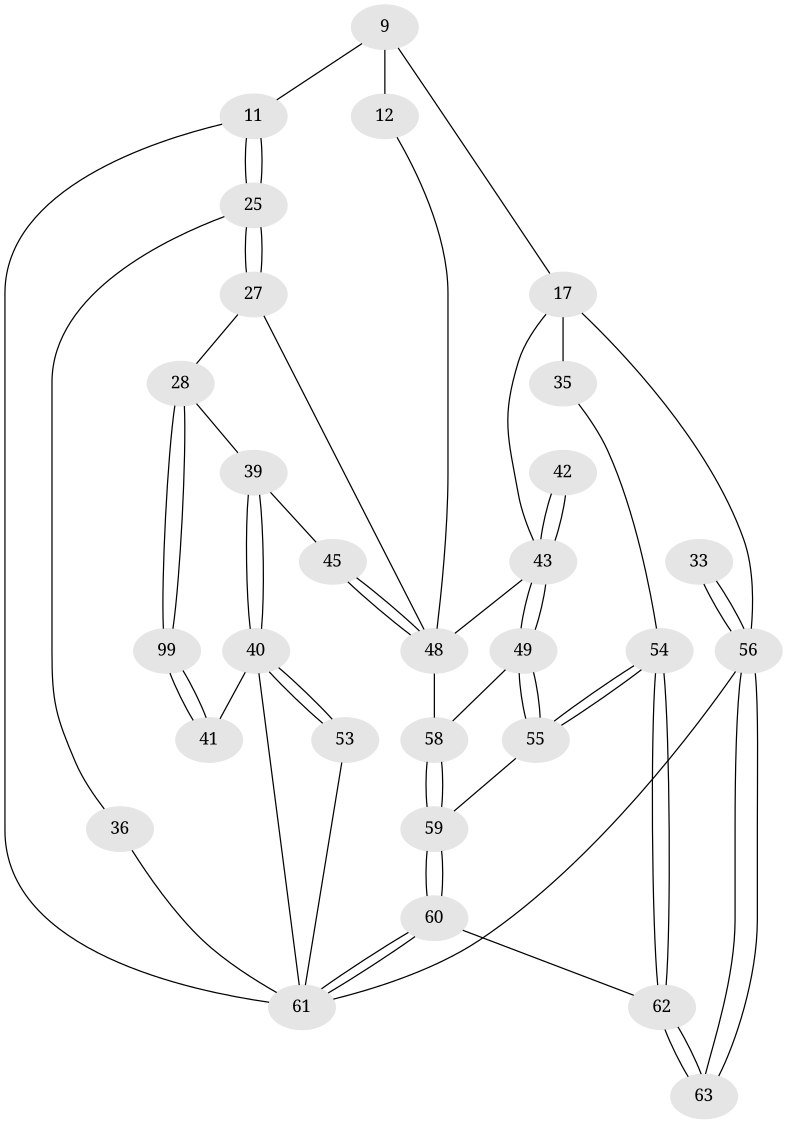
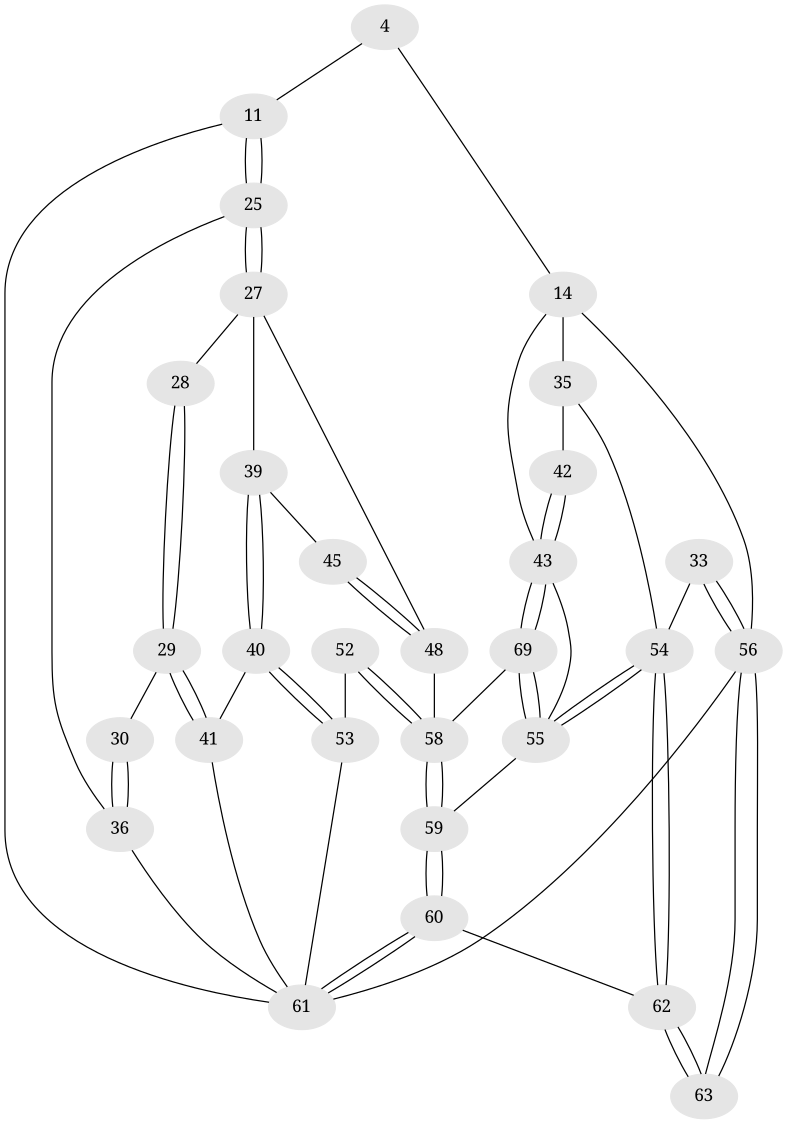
(385, 27) -> (385, 27)
(385, 116) -> none
(563, 295) -> (563, 295)
(217, 428) -> (254, 384)
none -> (563, 428)
none -> (679, 606)
(489, 607) -> (571, 652)
(167, 651) -> (167, 651)
none -> (345, 651)
(523, 651) -> (523, 651)
none -> (120, 740)
(279, 829) -> (238, 879)
